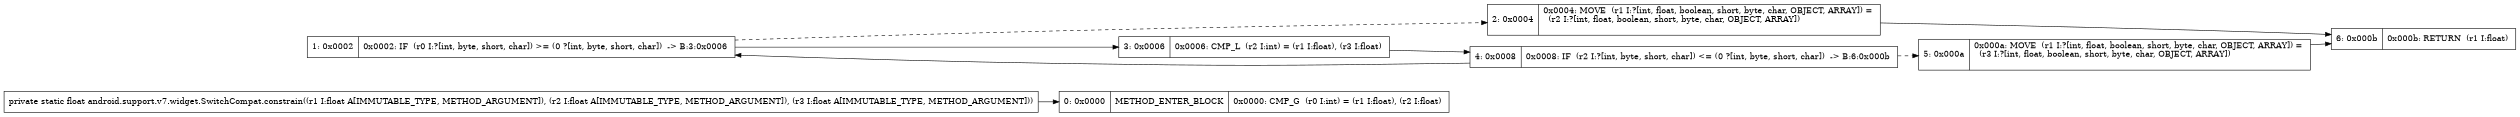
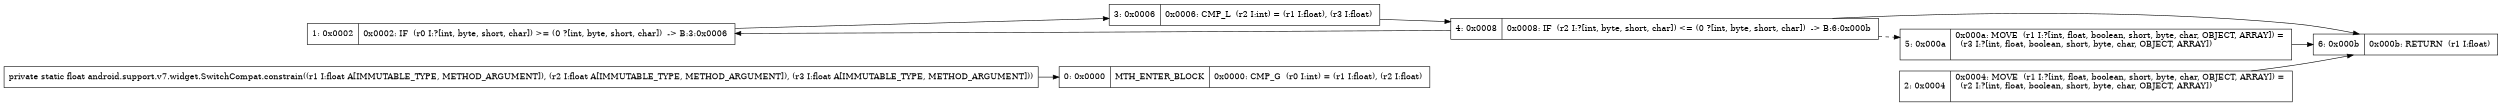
none -> (2093, 14)
(1108, 30) -> none
(1169, 102) -> (1160, 77)
